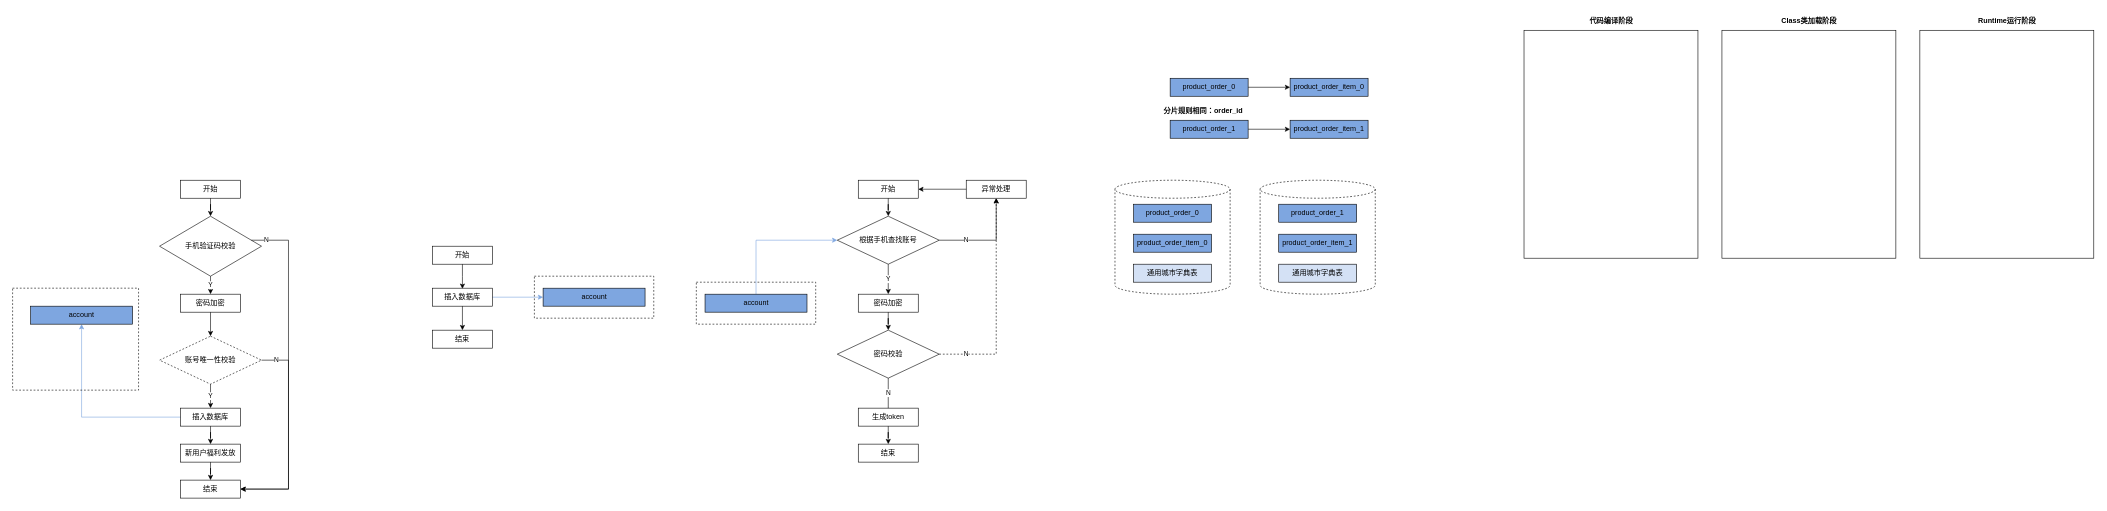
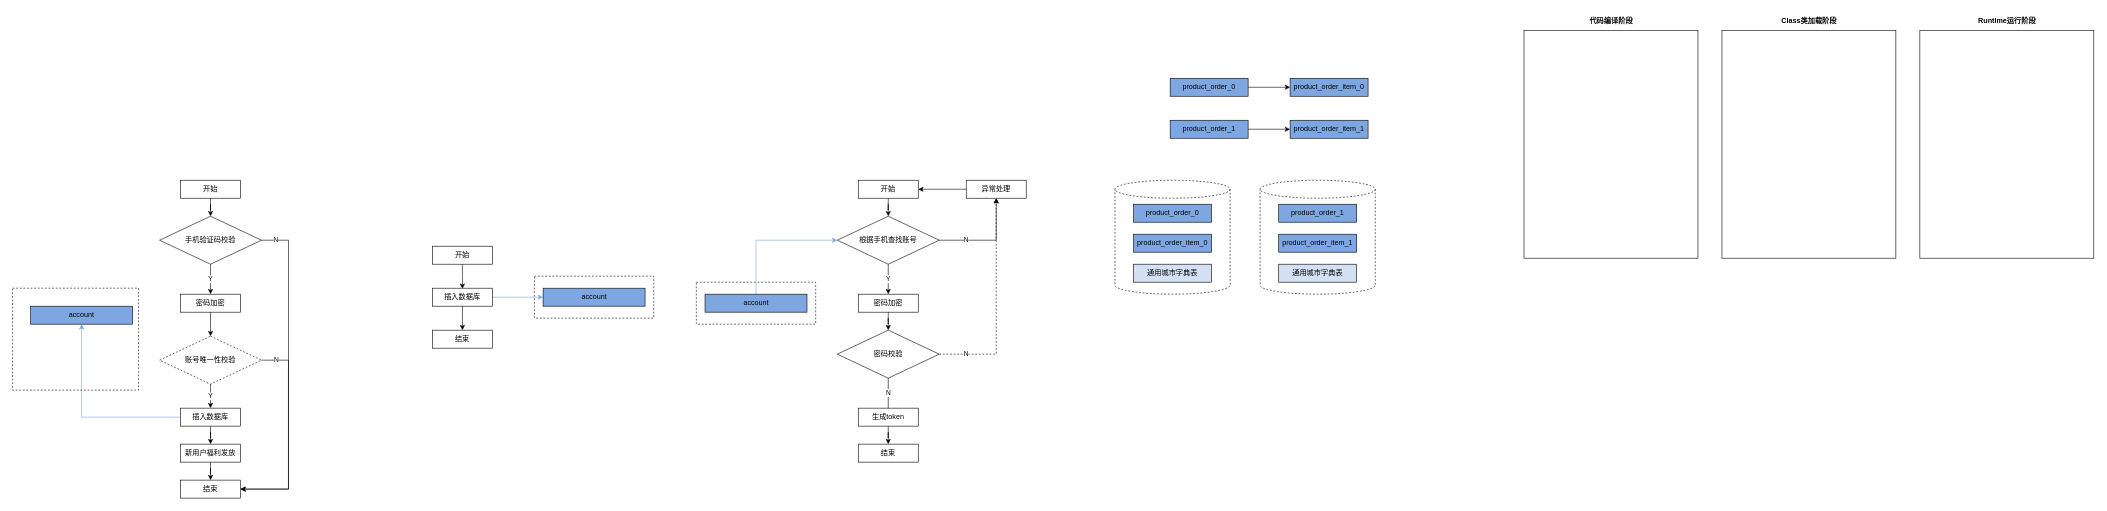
(1203, 111) -> none
(210, 246) -> (210, 240)
